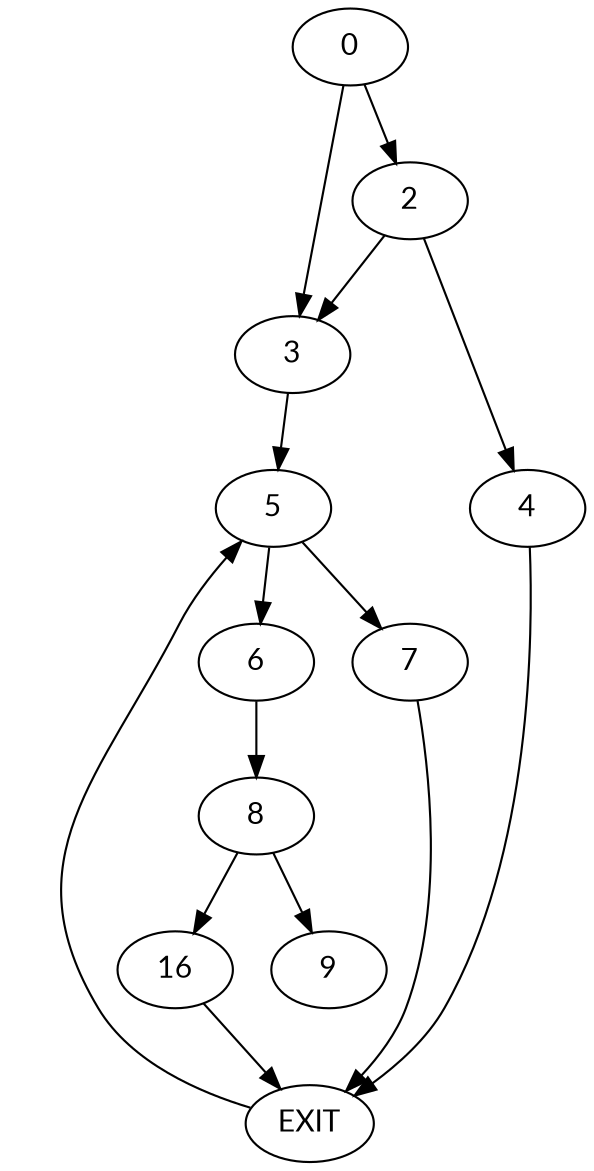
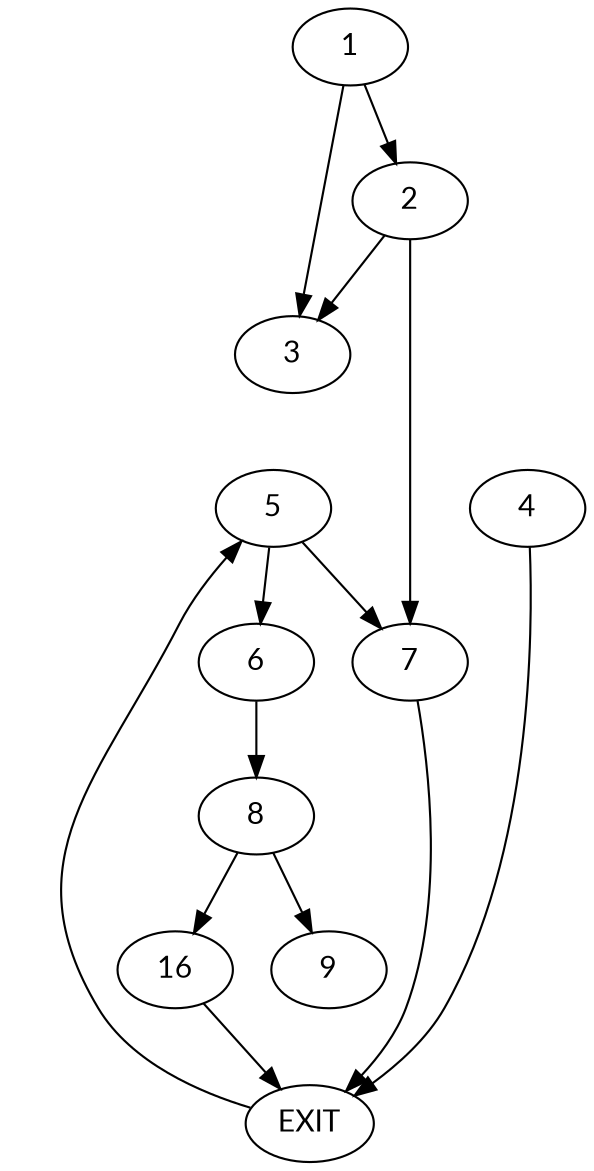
(350, 47) -> (350, 47)
(465, 344) -> (410, 421)
(284, 420) -> none
